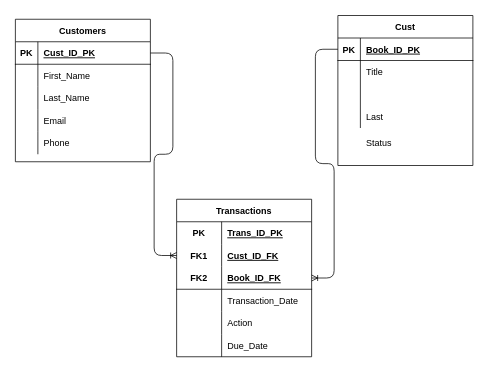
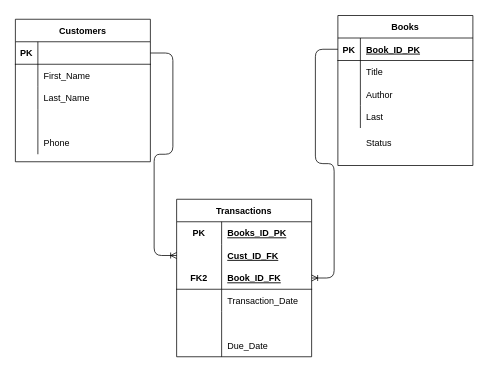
(405, 27) -> (405, 27)
(94, 53) -> none
none -> (417, 94)
(94, 120) -> none
(255, 233) -> (255, 233)
(199, 255) -> none
(267, 323) -> none
